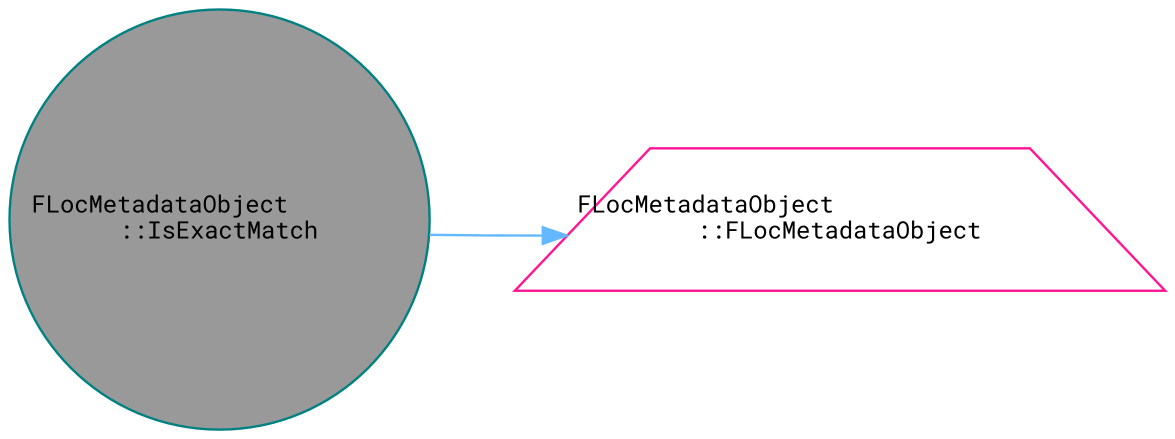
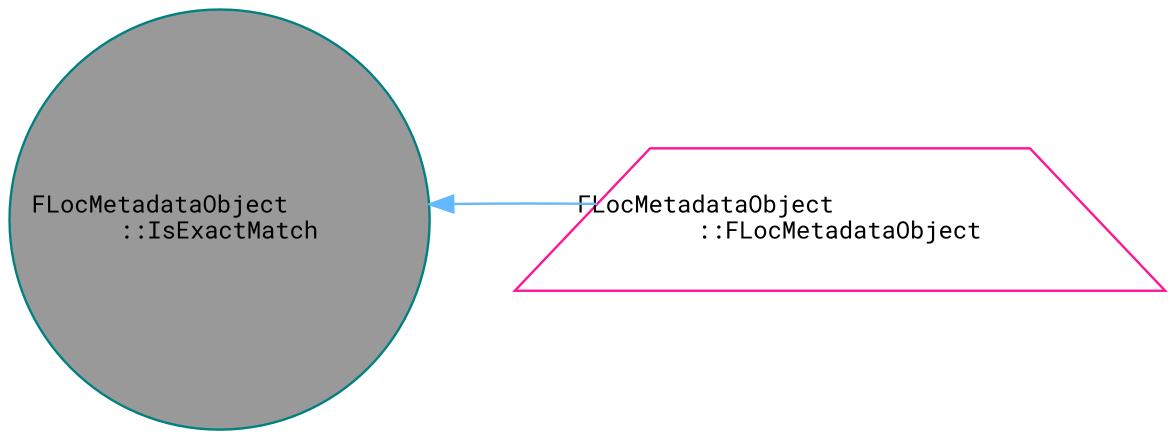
(486, 235) -> (525, 204)
